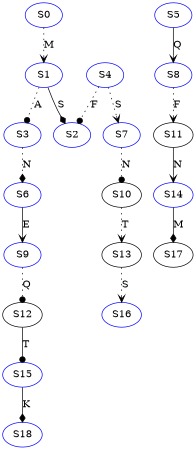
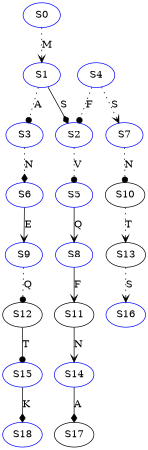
(173, 102) -> (74, 281)
none -> (74, 162)
(178, 225) -> (78, 405)
